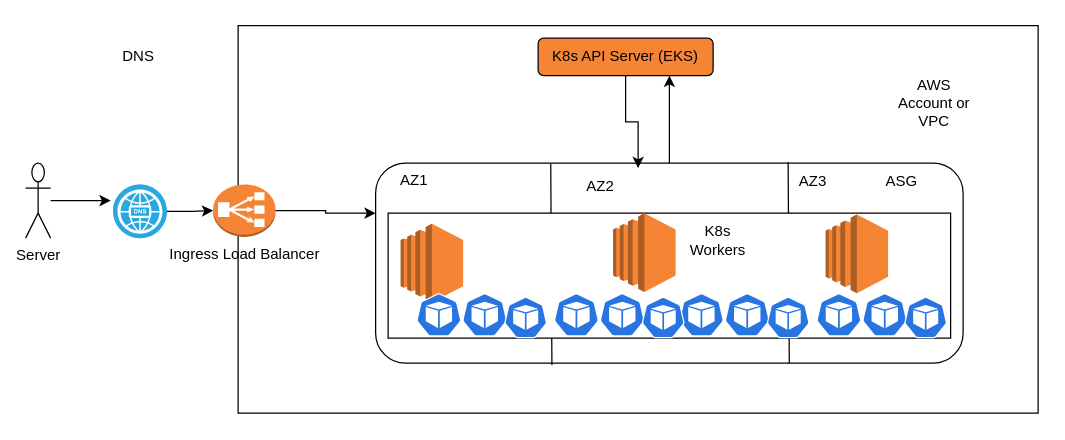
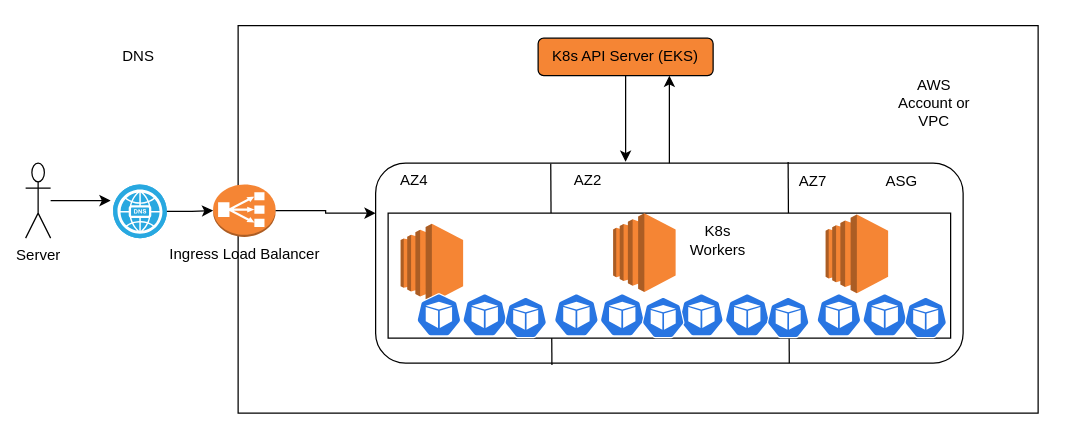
(414, 181) -> (414, 181)
(813, 182) -> (813, 182)
(601, 187) -> (588, 181)
